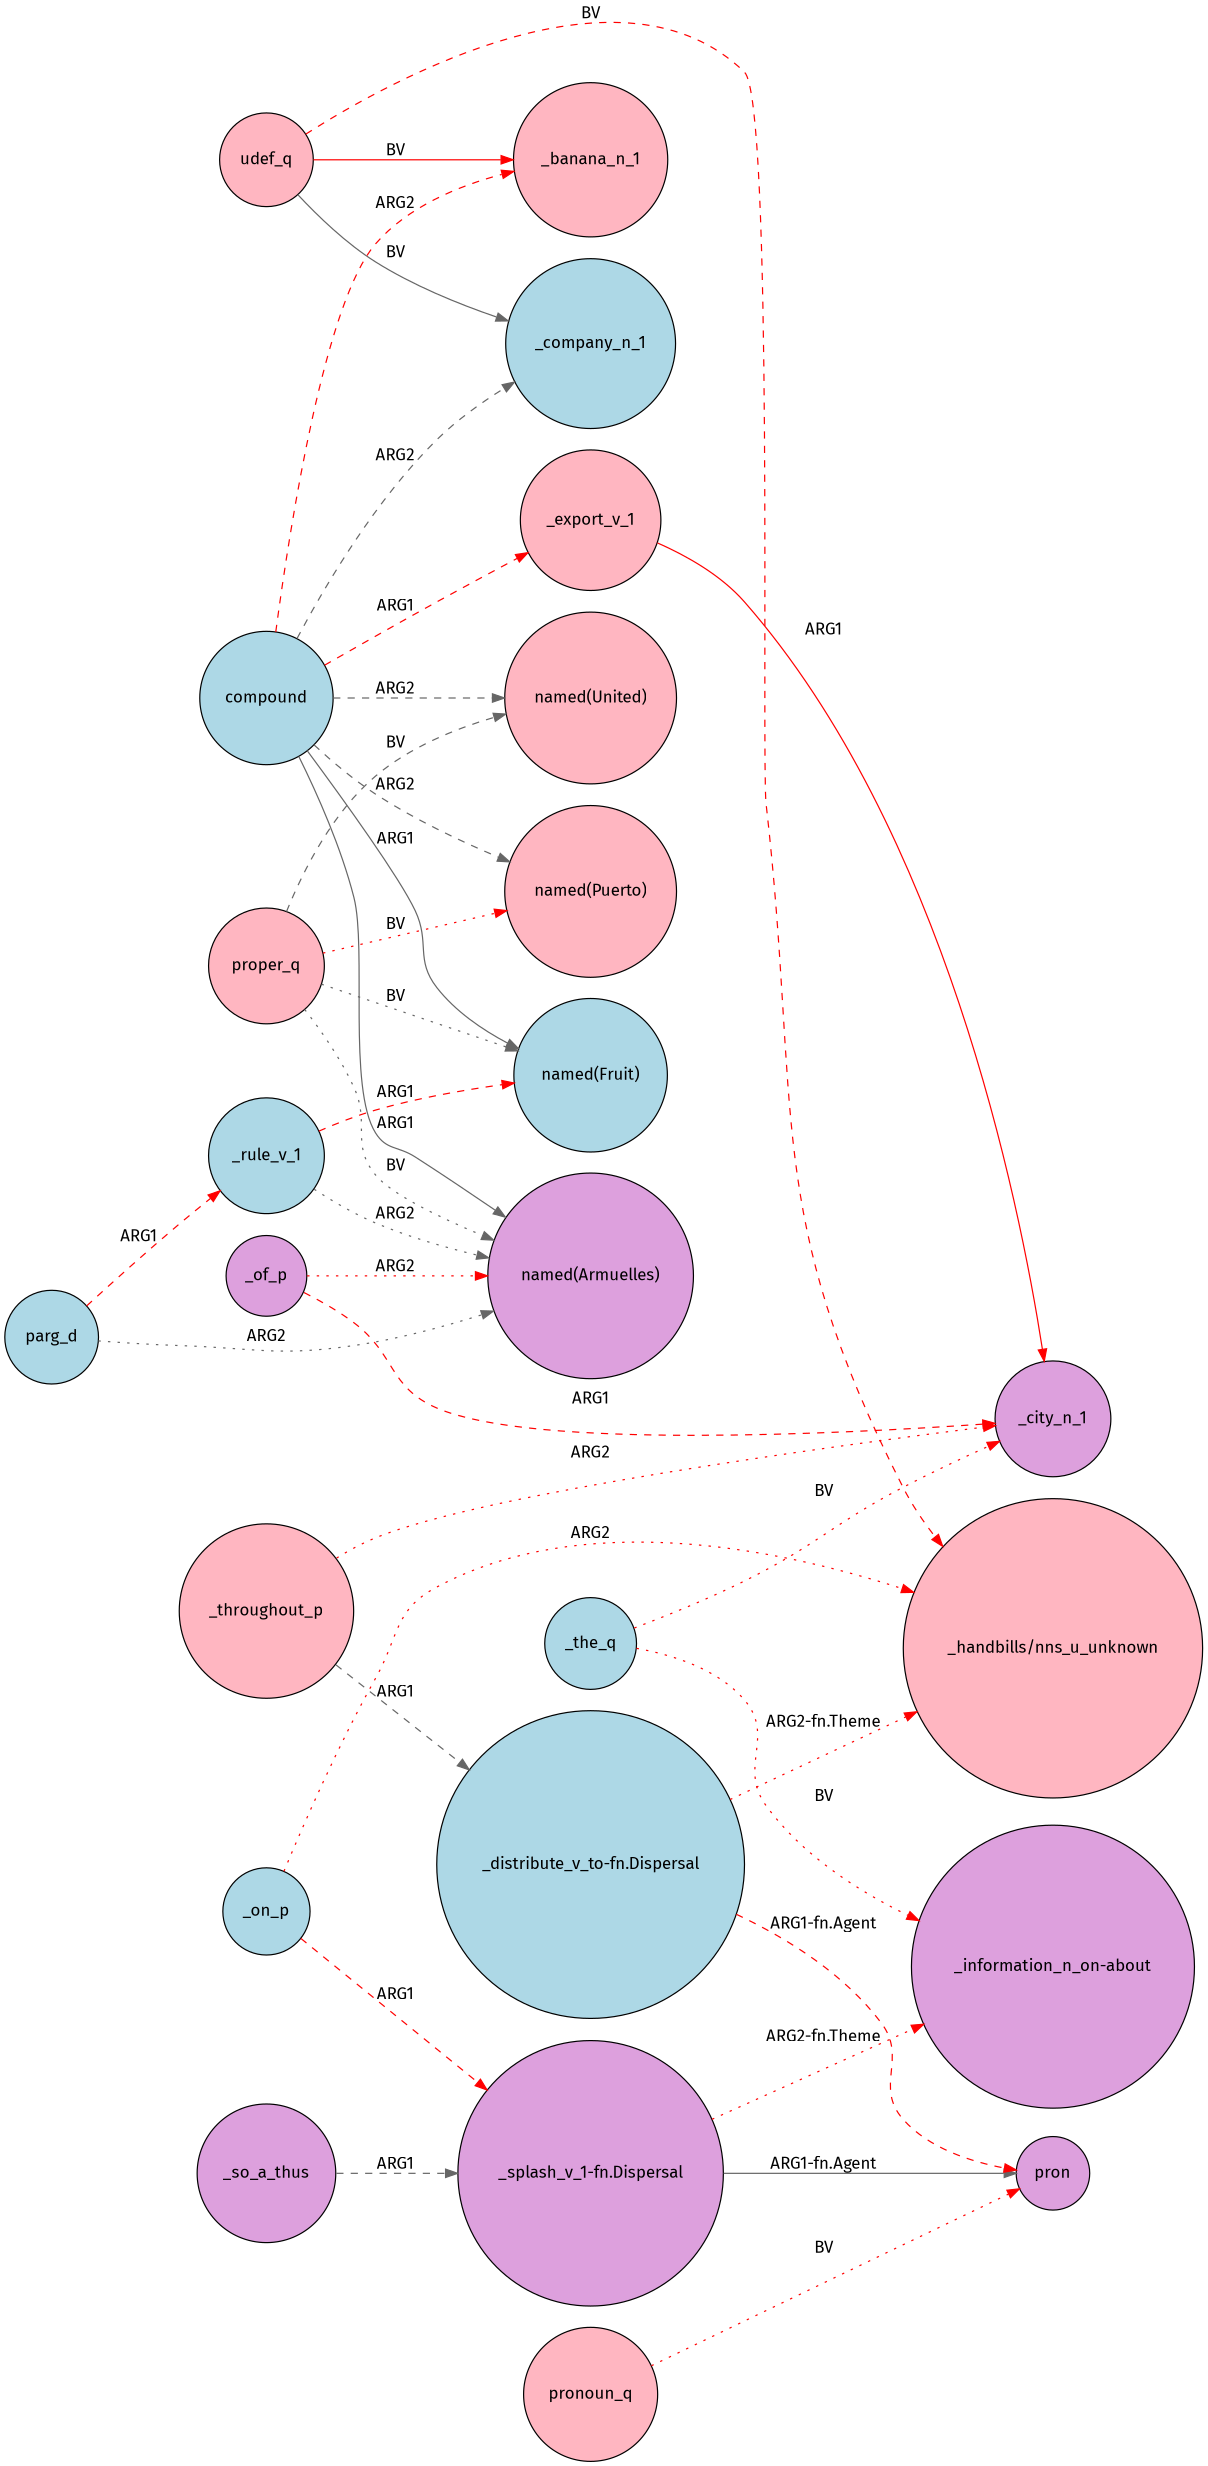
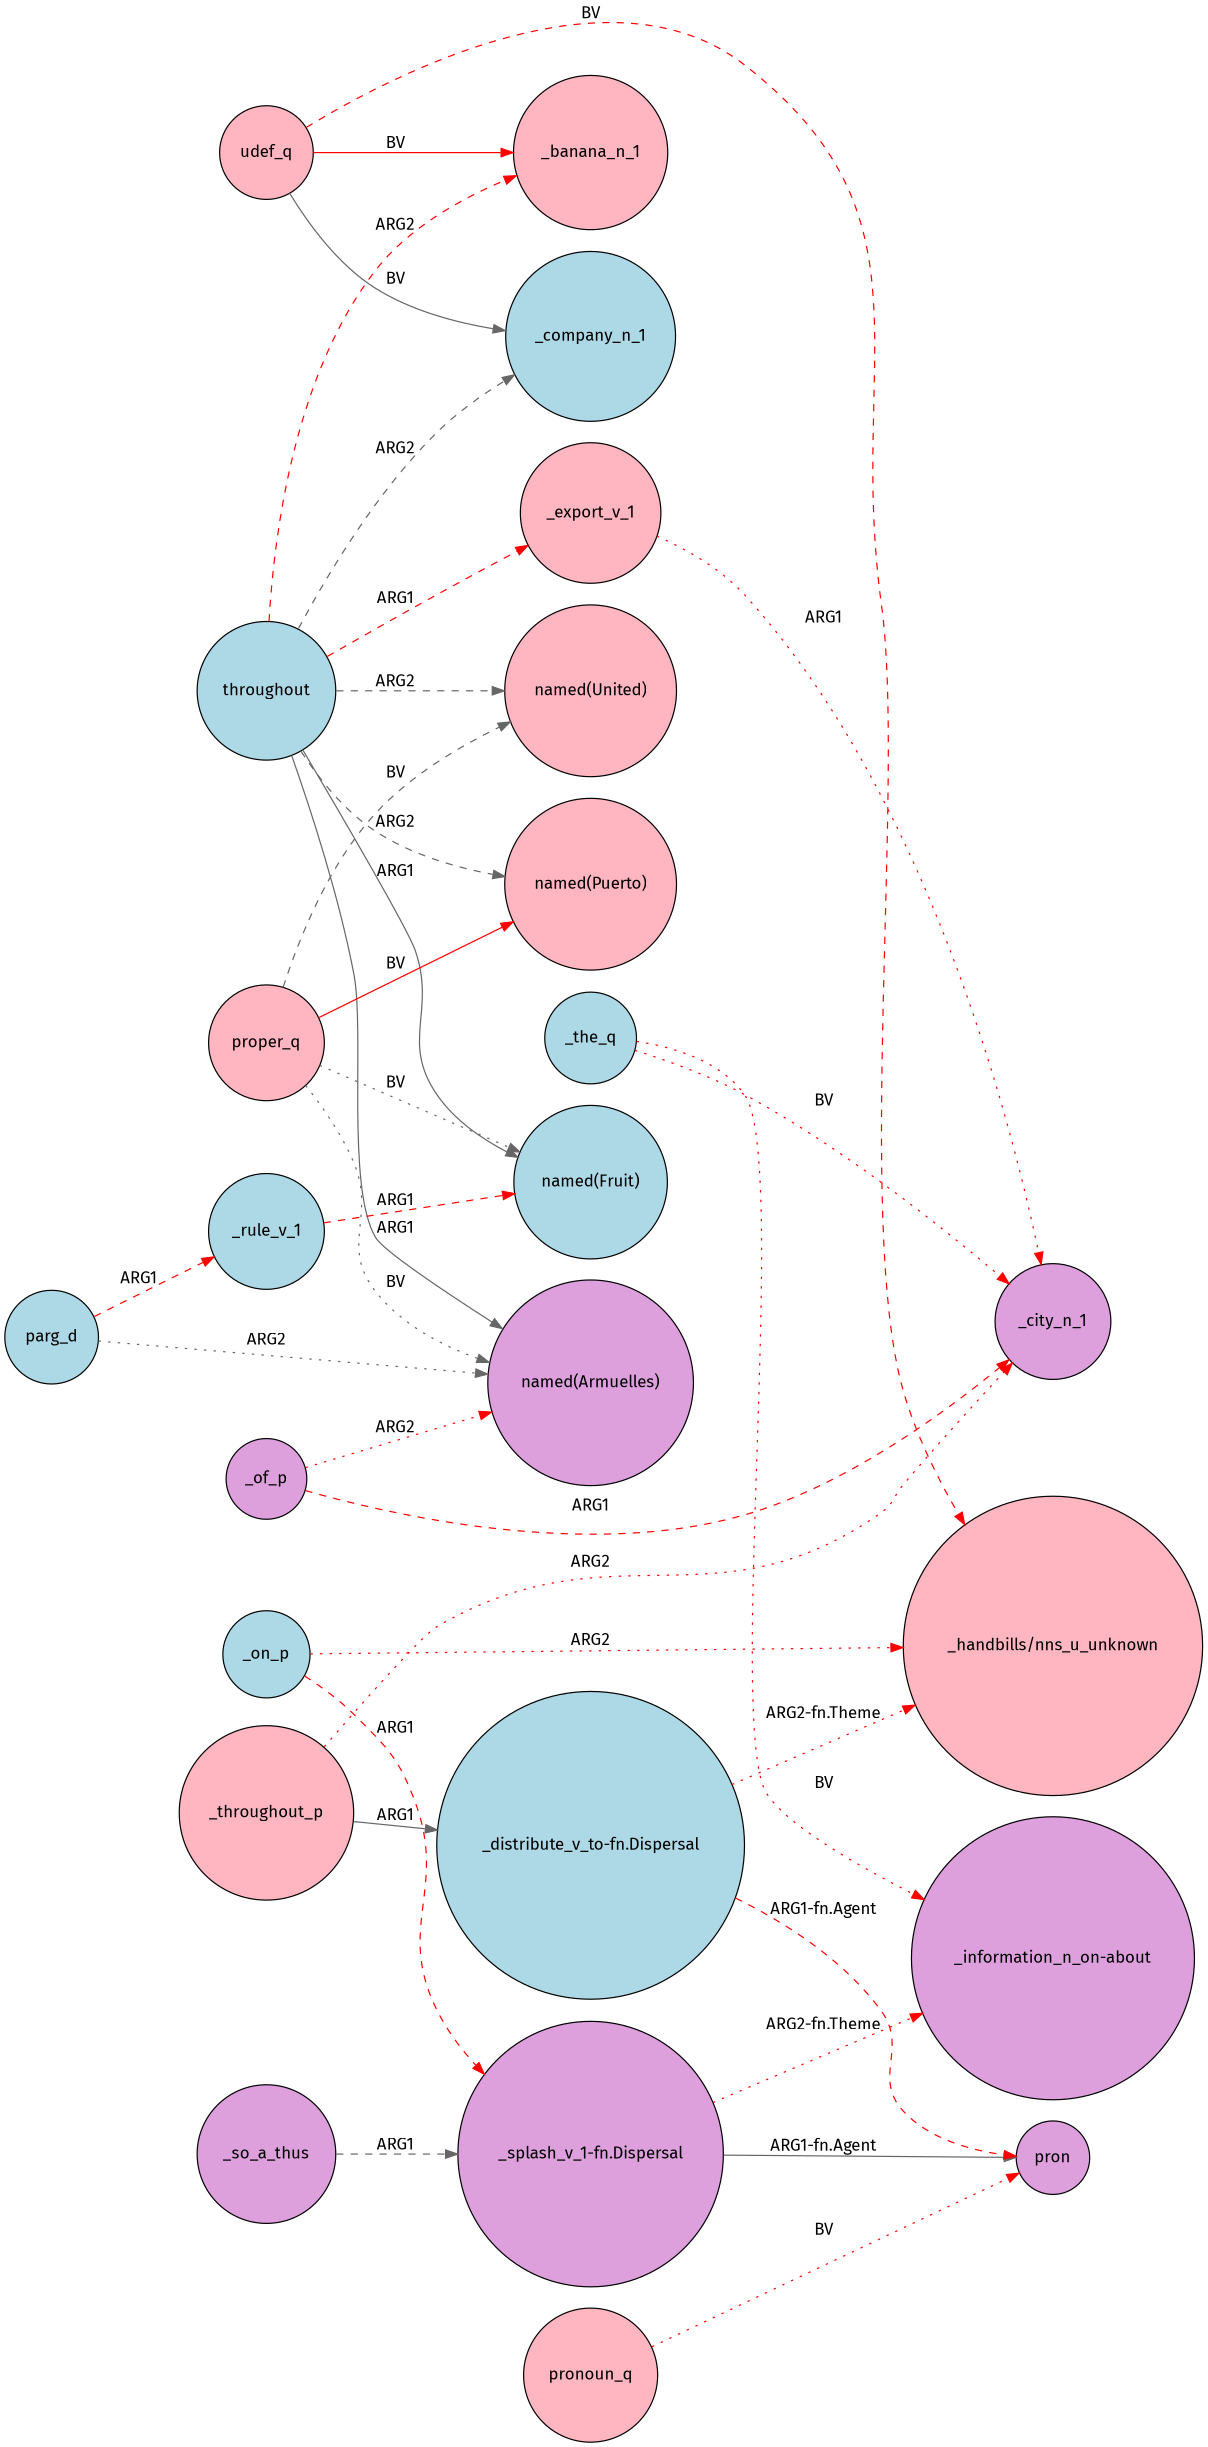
(266, 698) -> (266, 691)
(923, 906) -> (911, 856)
(409, 933) -> (411, 972)
(392, 1230) -> none
(398, 1714) -> (390, 1825)
